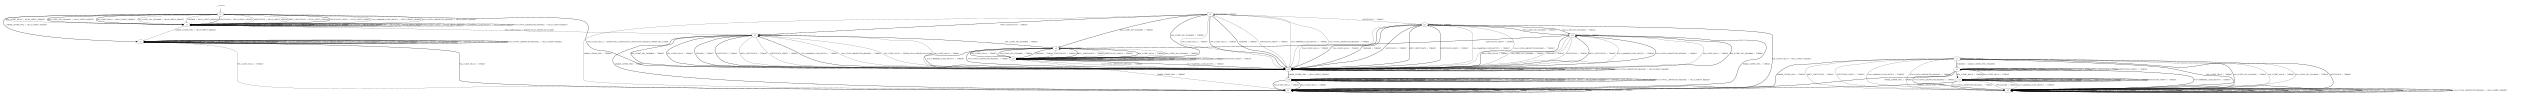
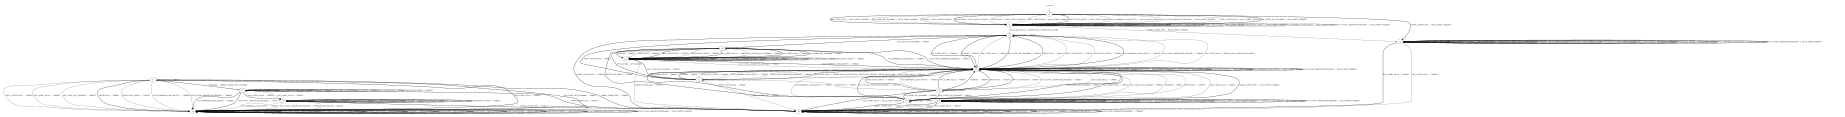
(1136, 30) -> (629, 64)
(660, 66) -> (838, 72)
